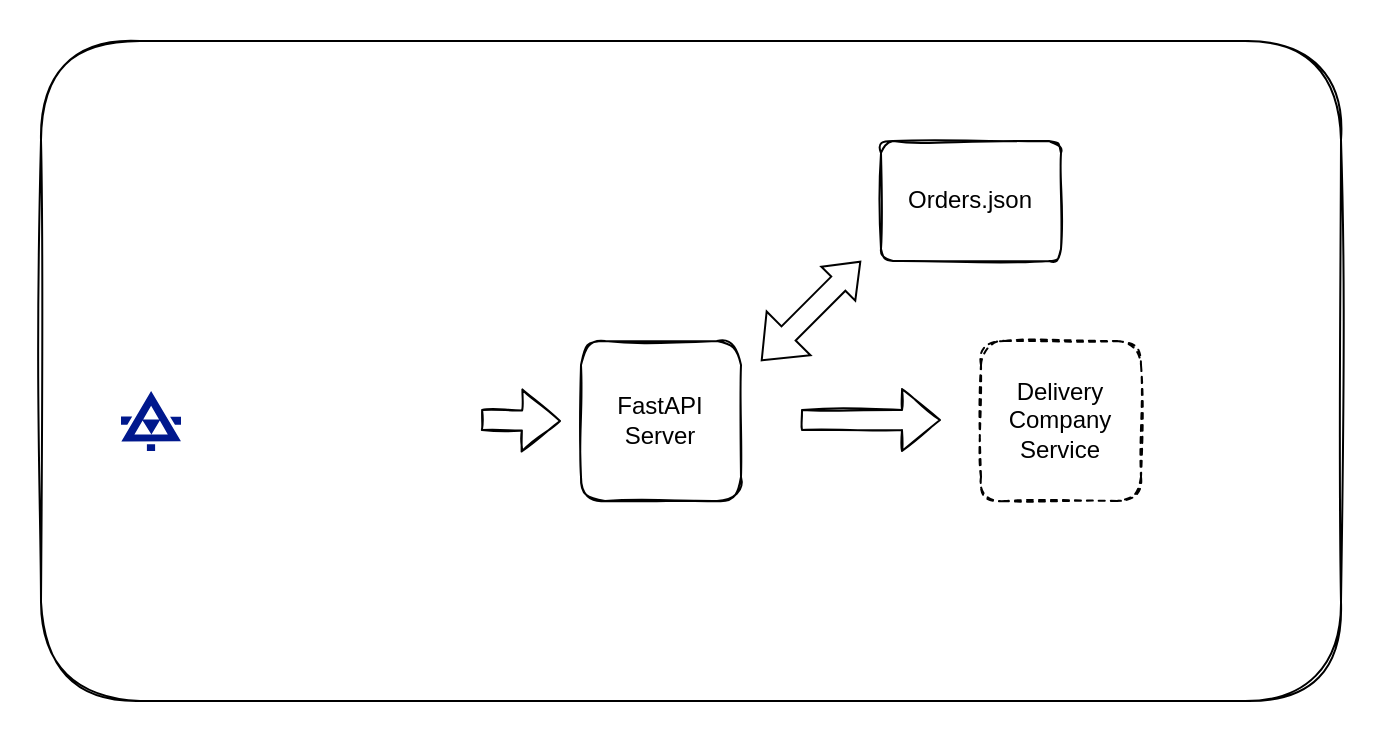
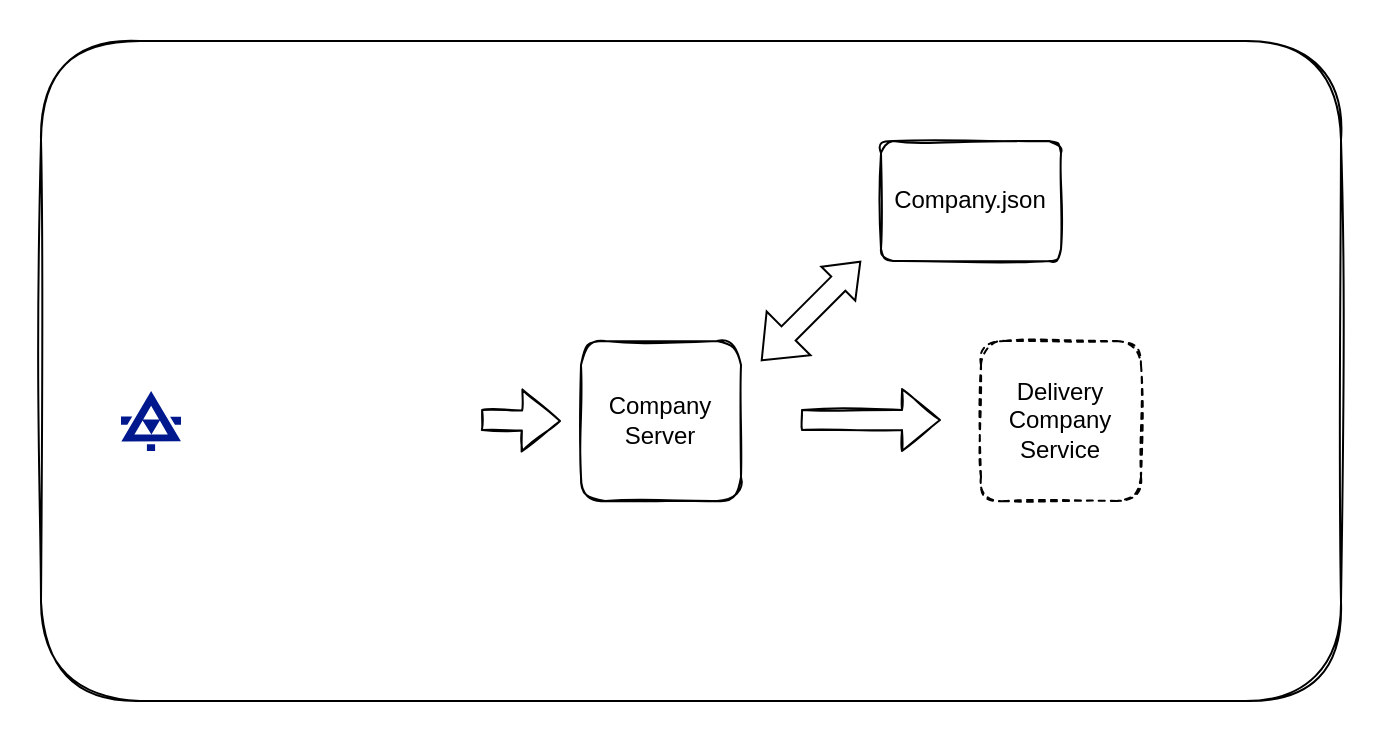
(971, 201) -> (971, 201)
(661, 421) -> (661, 421)
